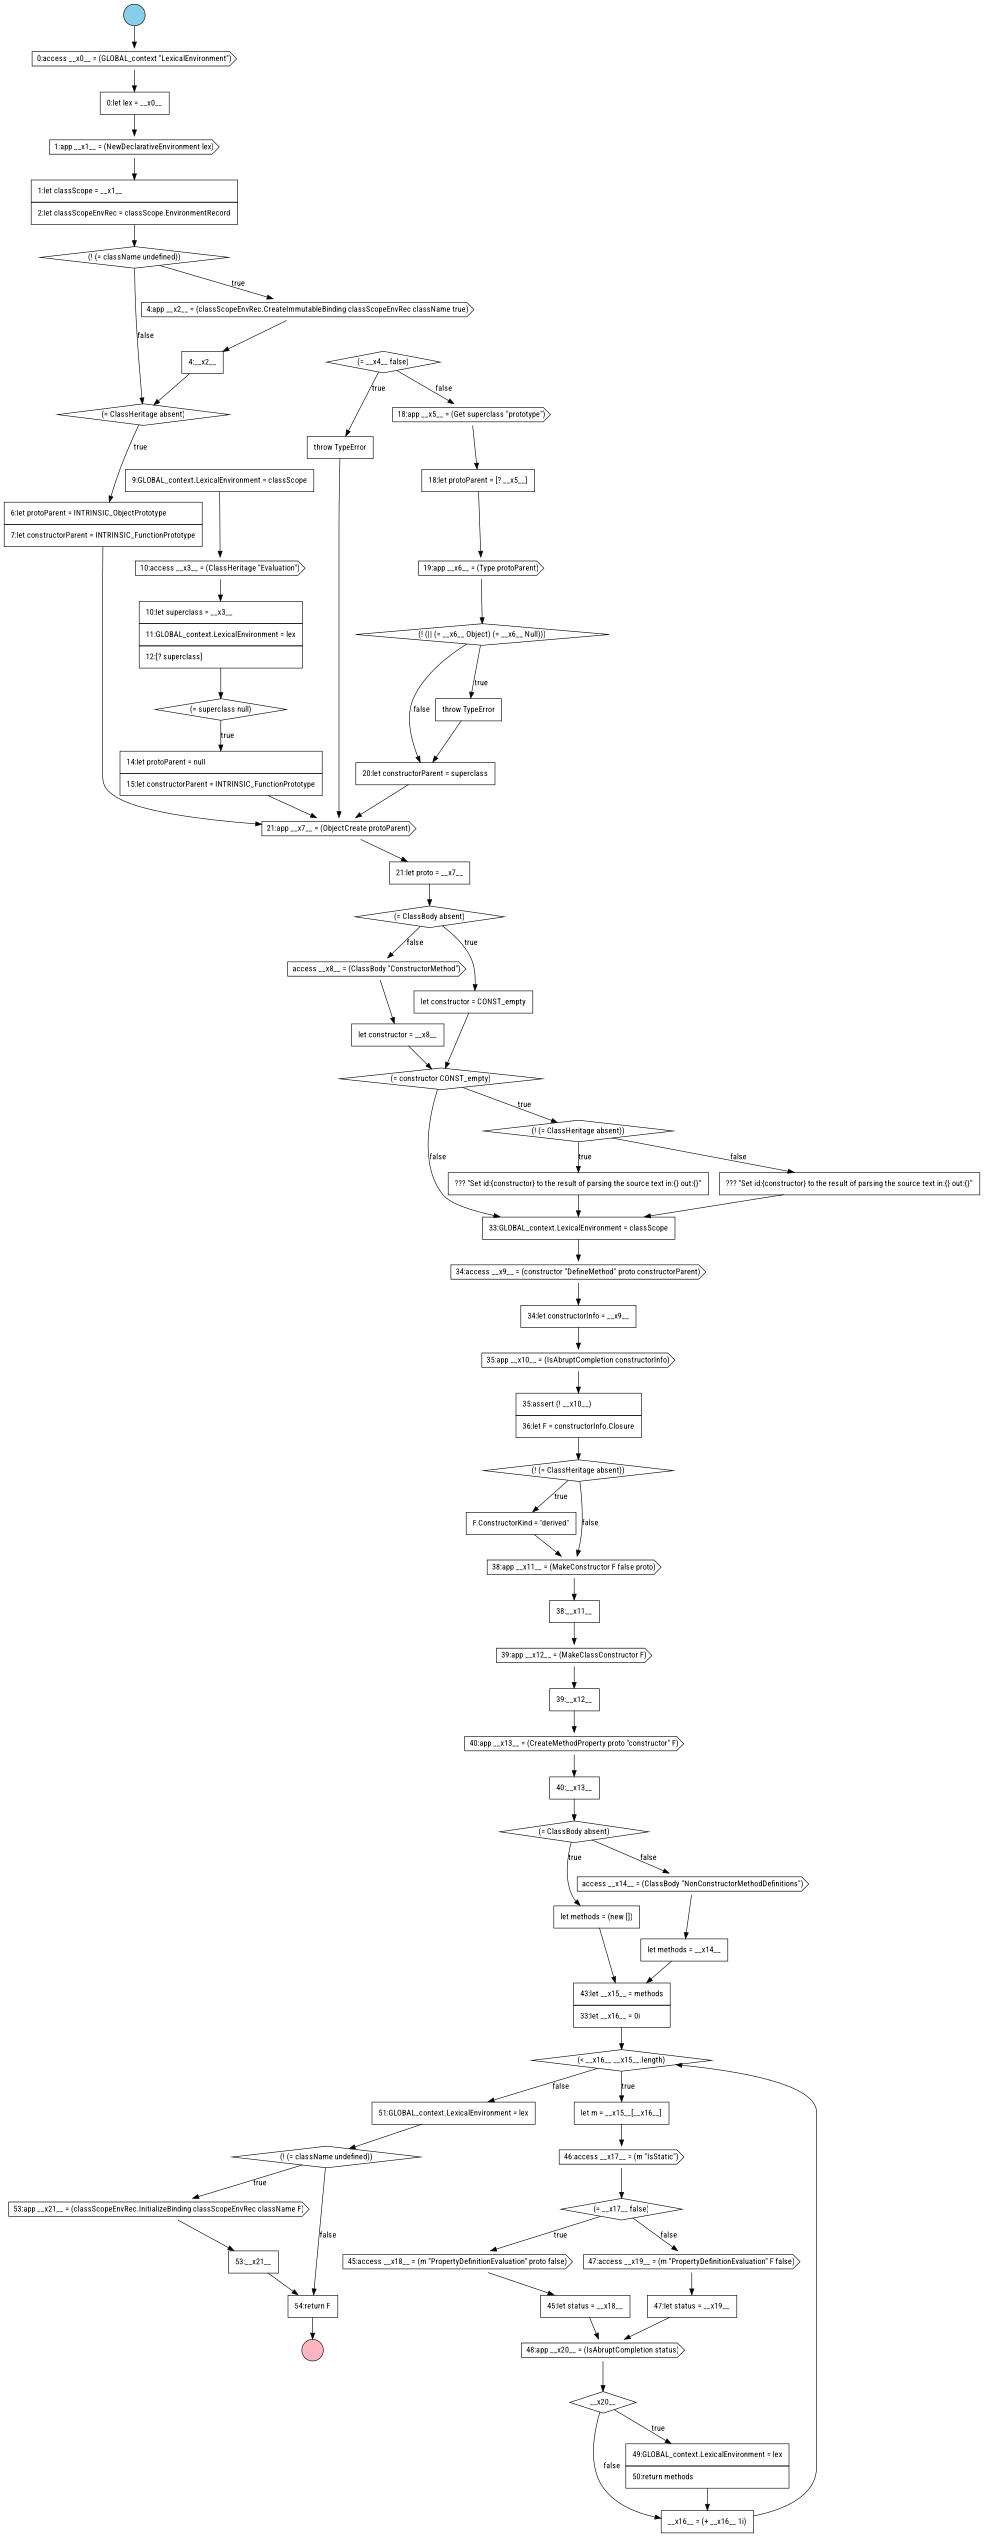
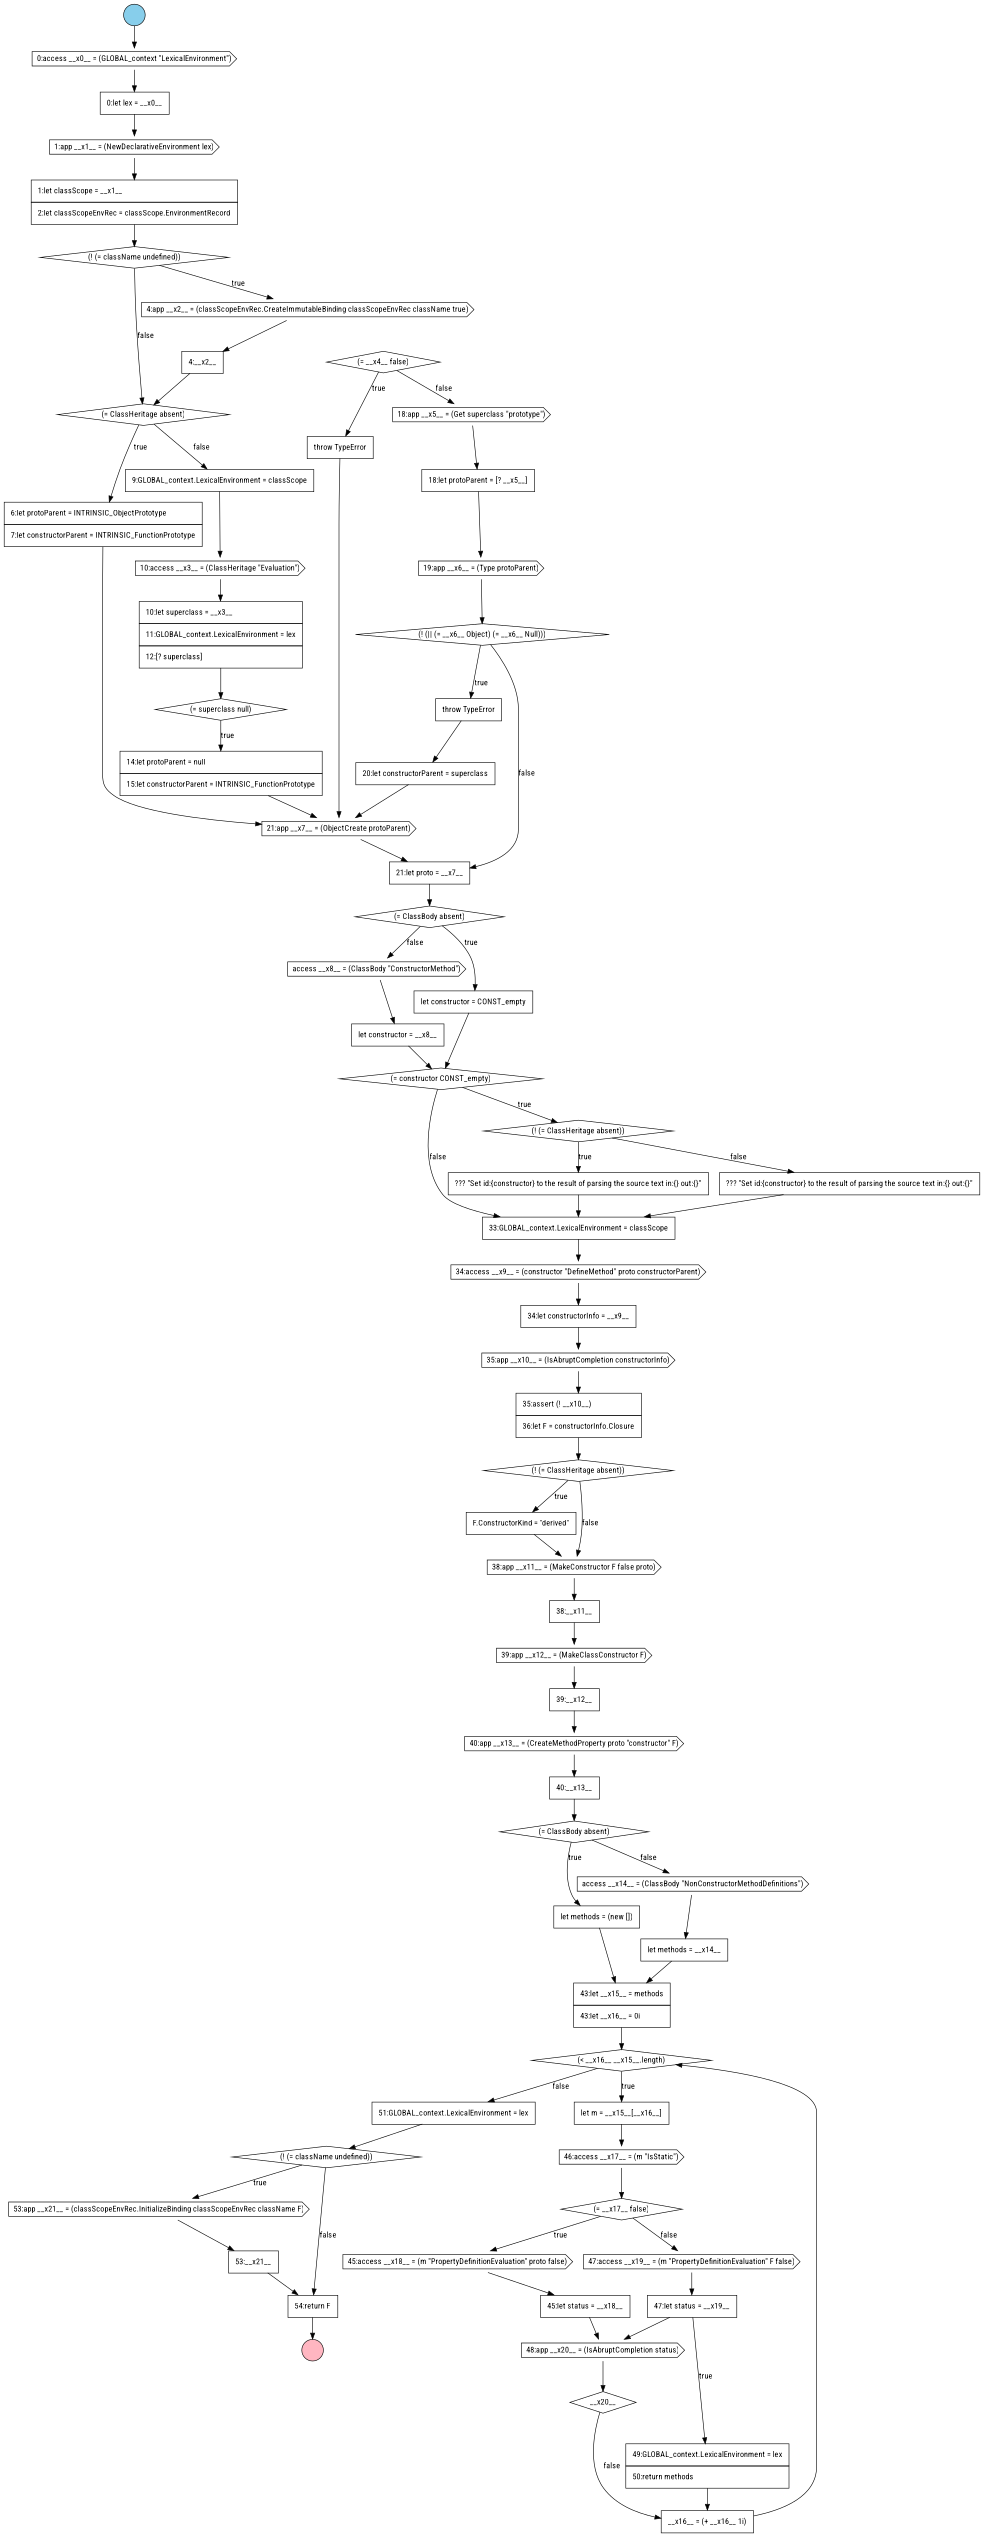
none -> (178, 445)
(417, 691) -> (518, 764)
(610, 2016) -> (610, 2016)
(640, 2425) -> (699, 2377)
